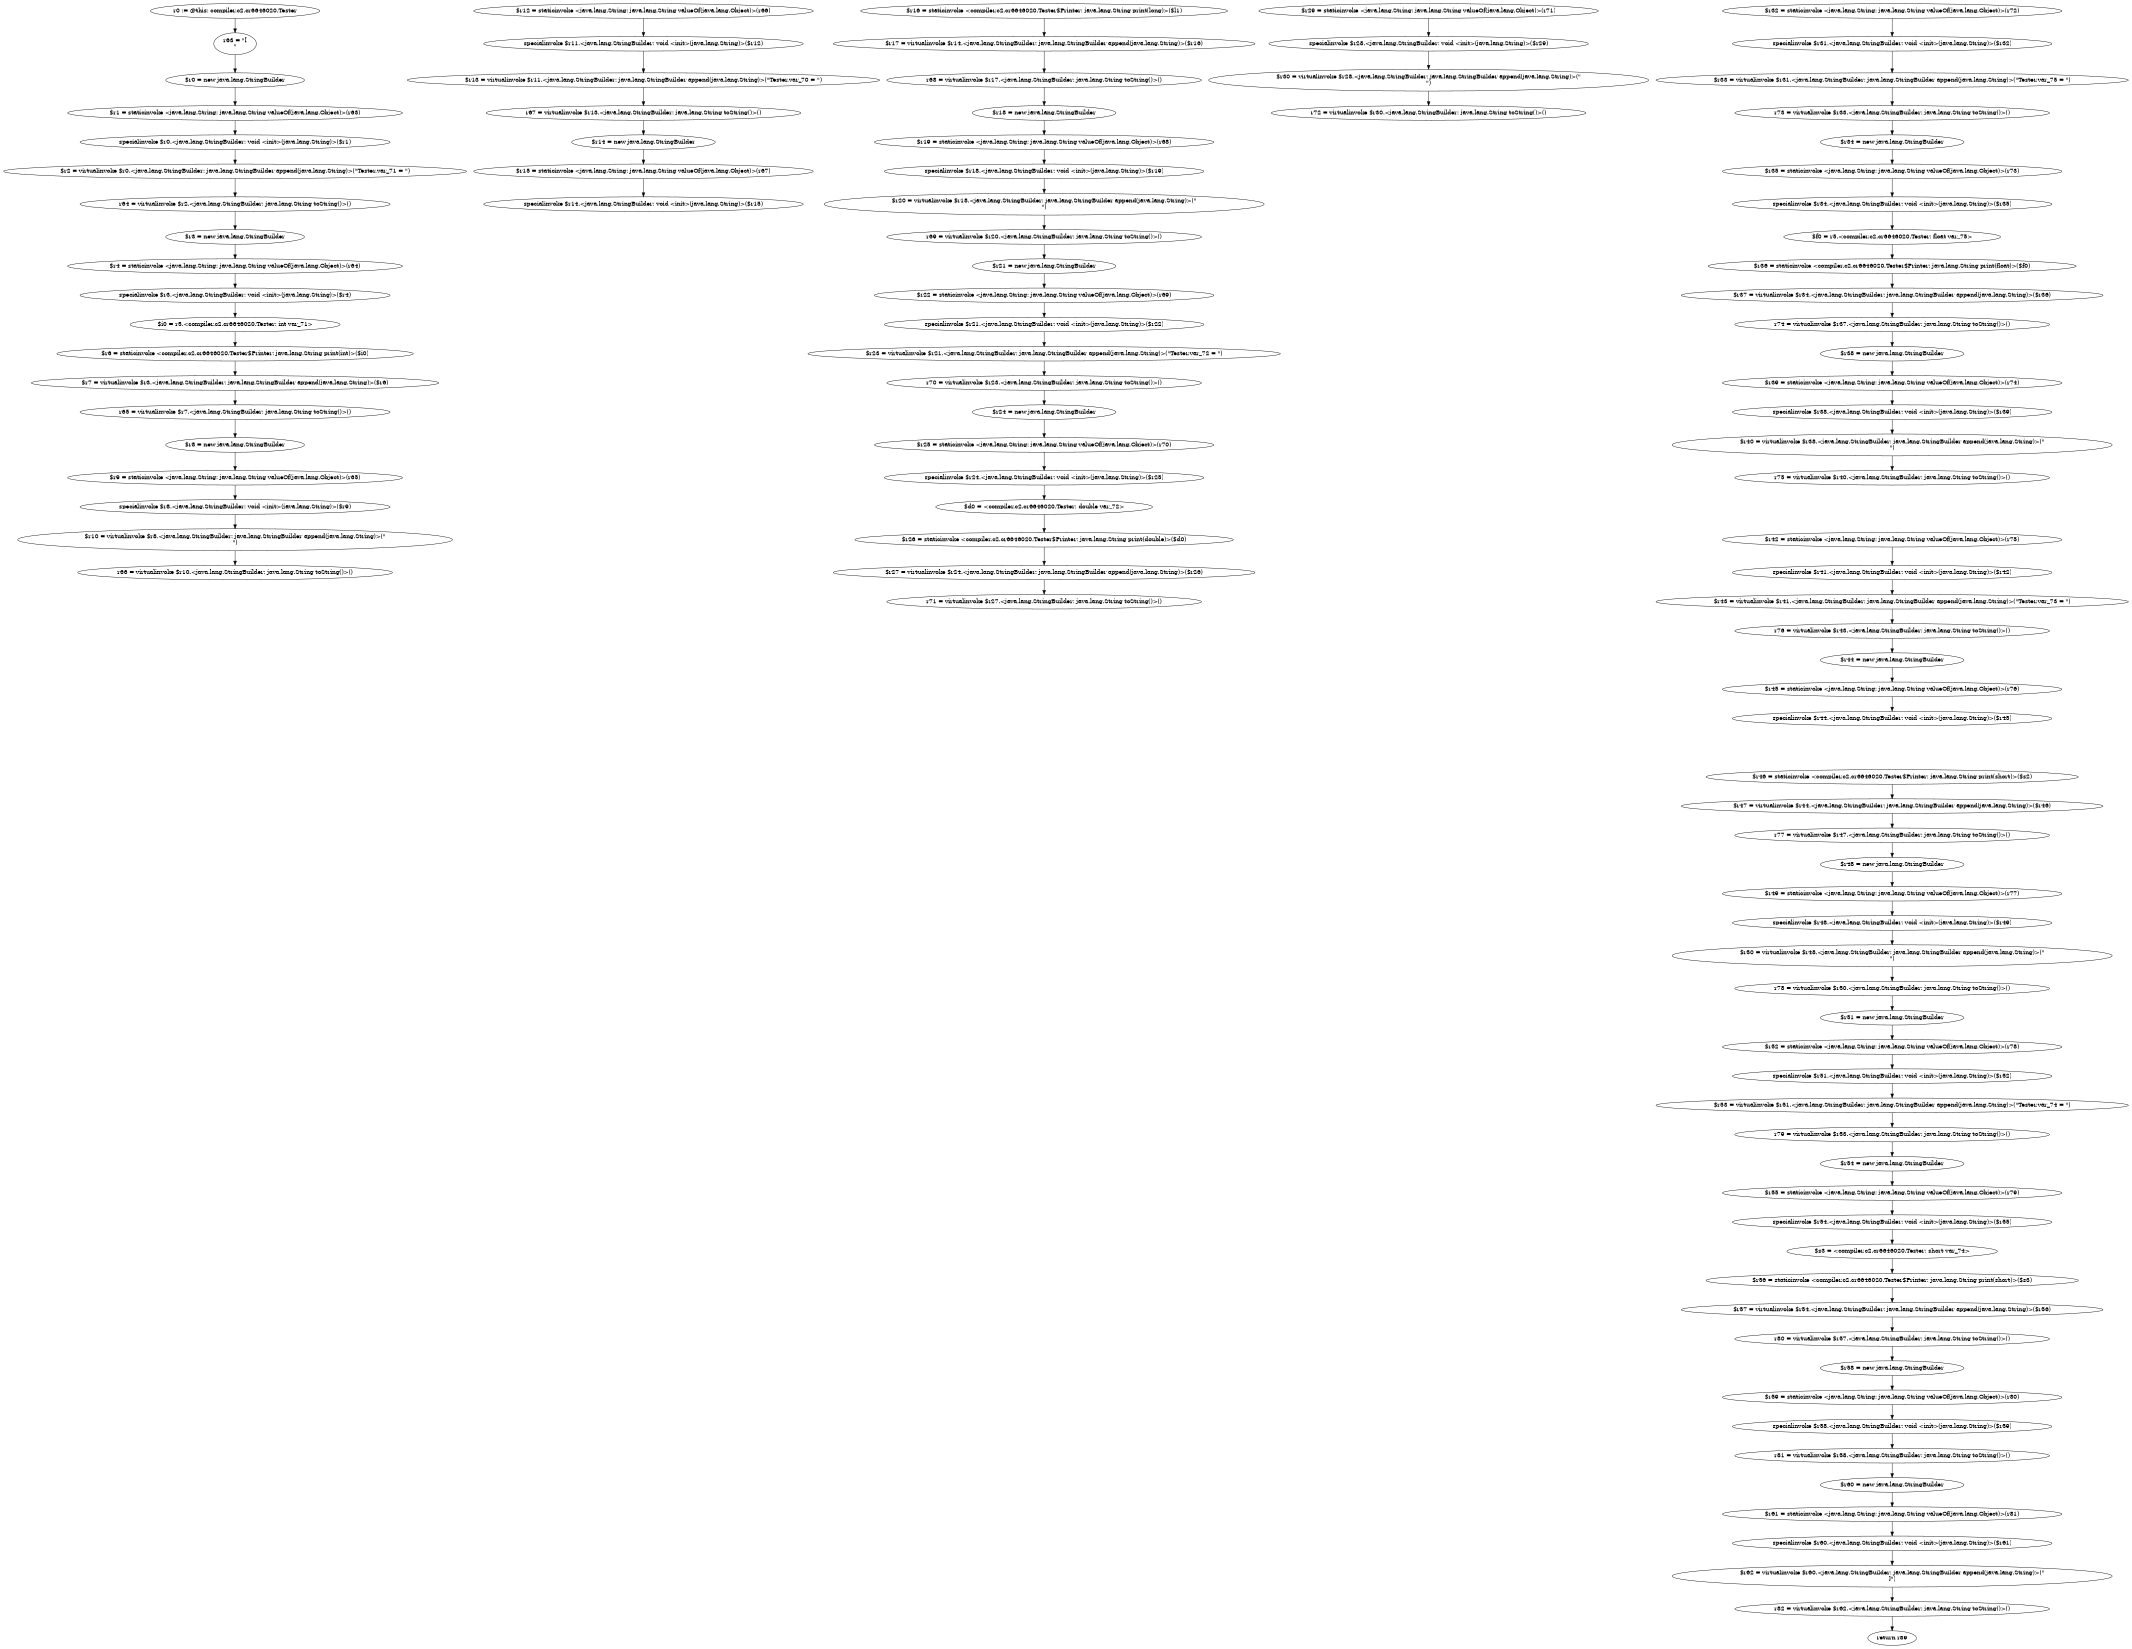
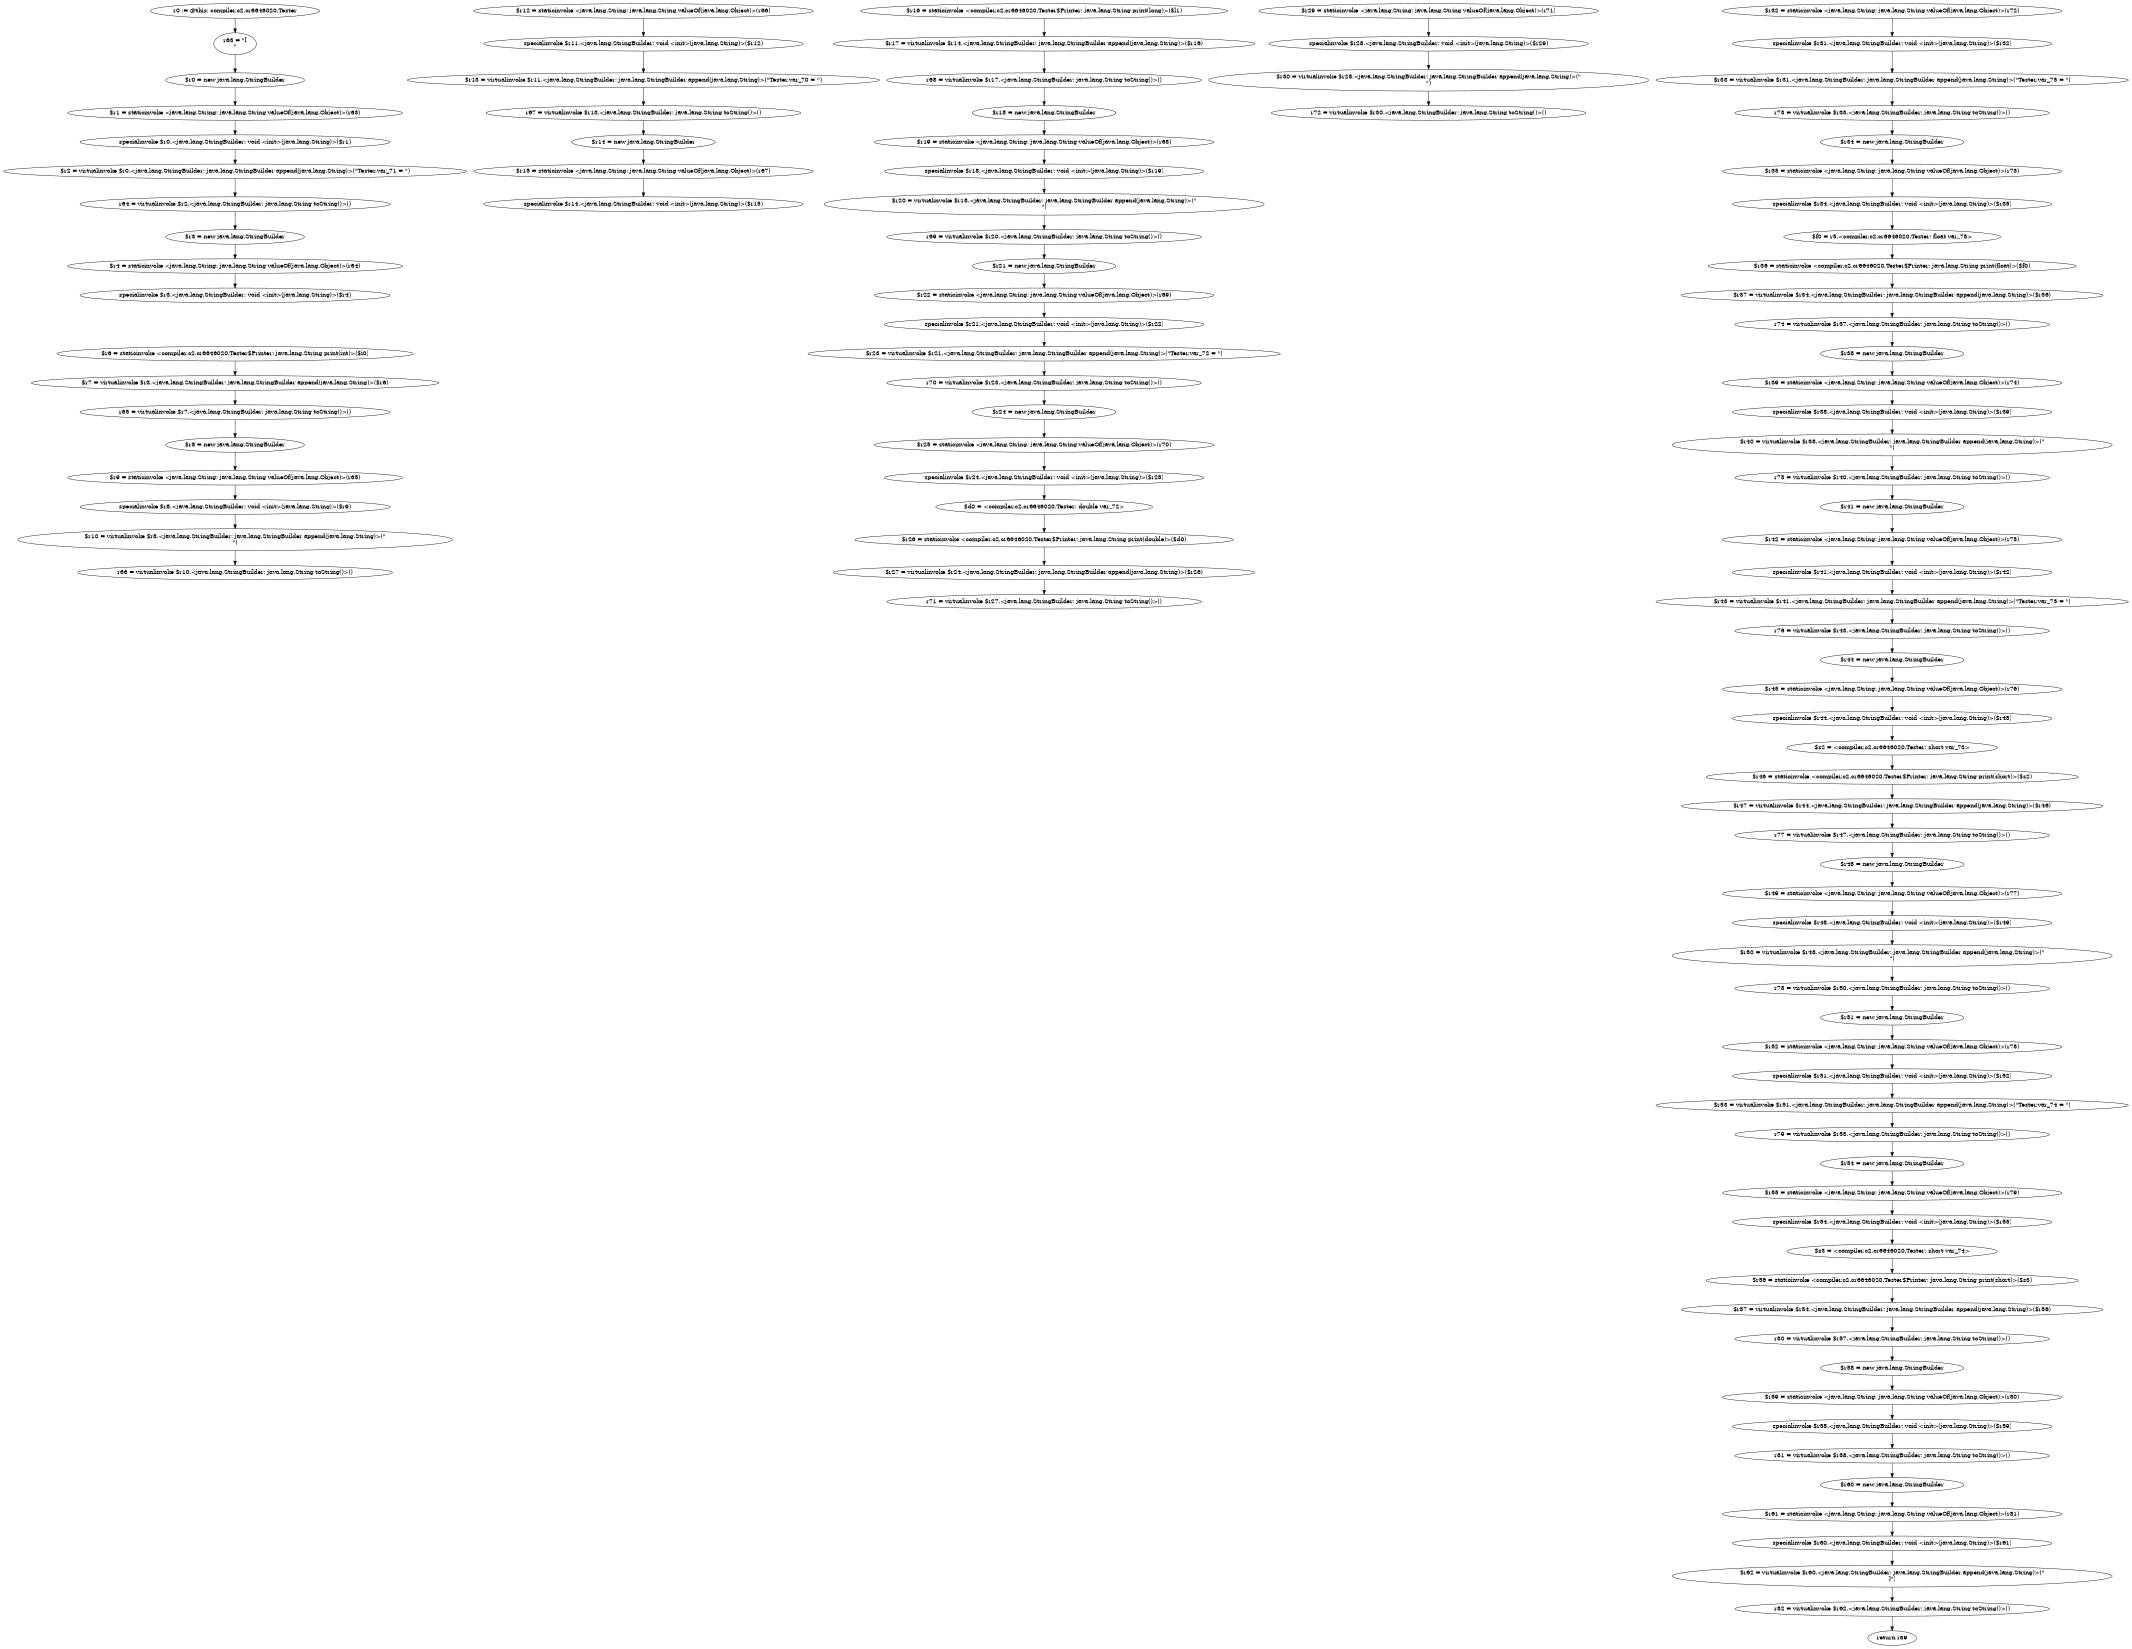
(235, 325) -> none
none -> (1892, 507)
none -> (1892, 748)
